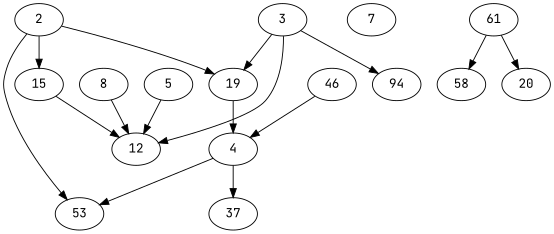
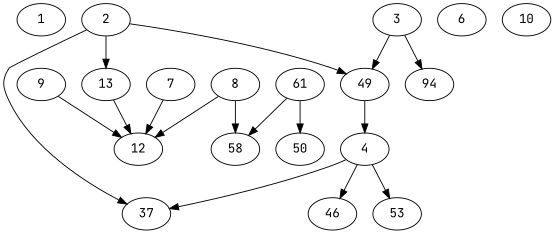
none -> (41, 20)
none -> (462, 20)
none -> (527, 20)
(39, 84) -> (106, 84)
(168, 84) -> (41, 84)
(233, 84) -> (365, 84)
(526, 84) -> (300, 149)
none -> (235, 112)
(250, 112) -> (157, 113)
(286, 114) -> (351, 177)
(13, 117) -> (16, 113)
